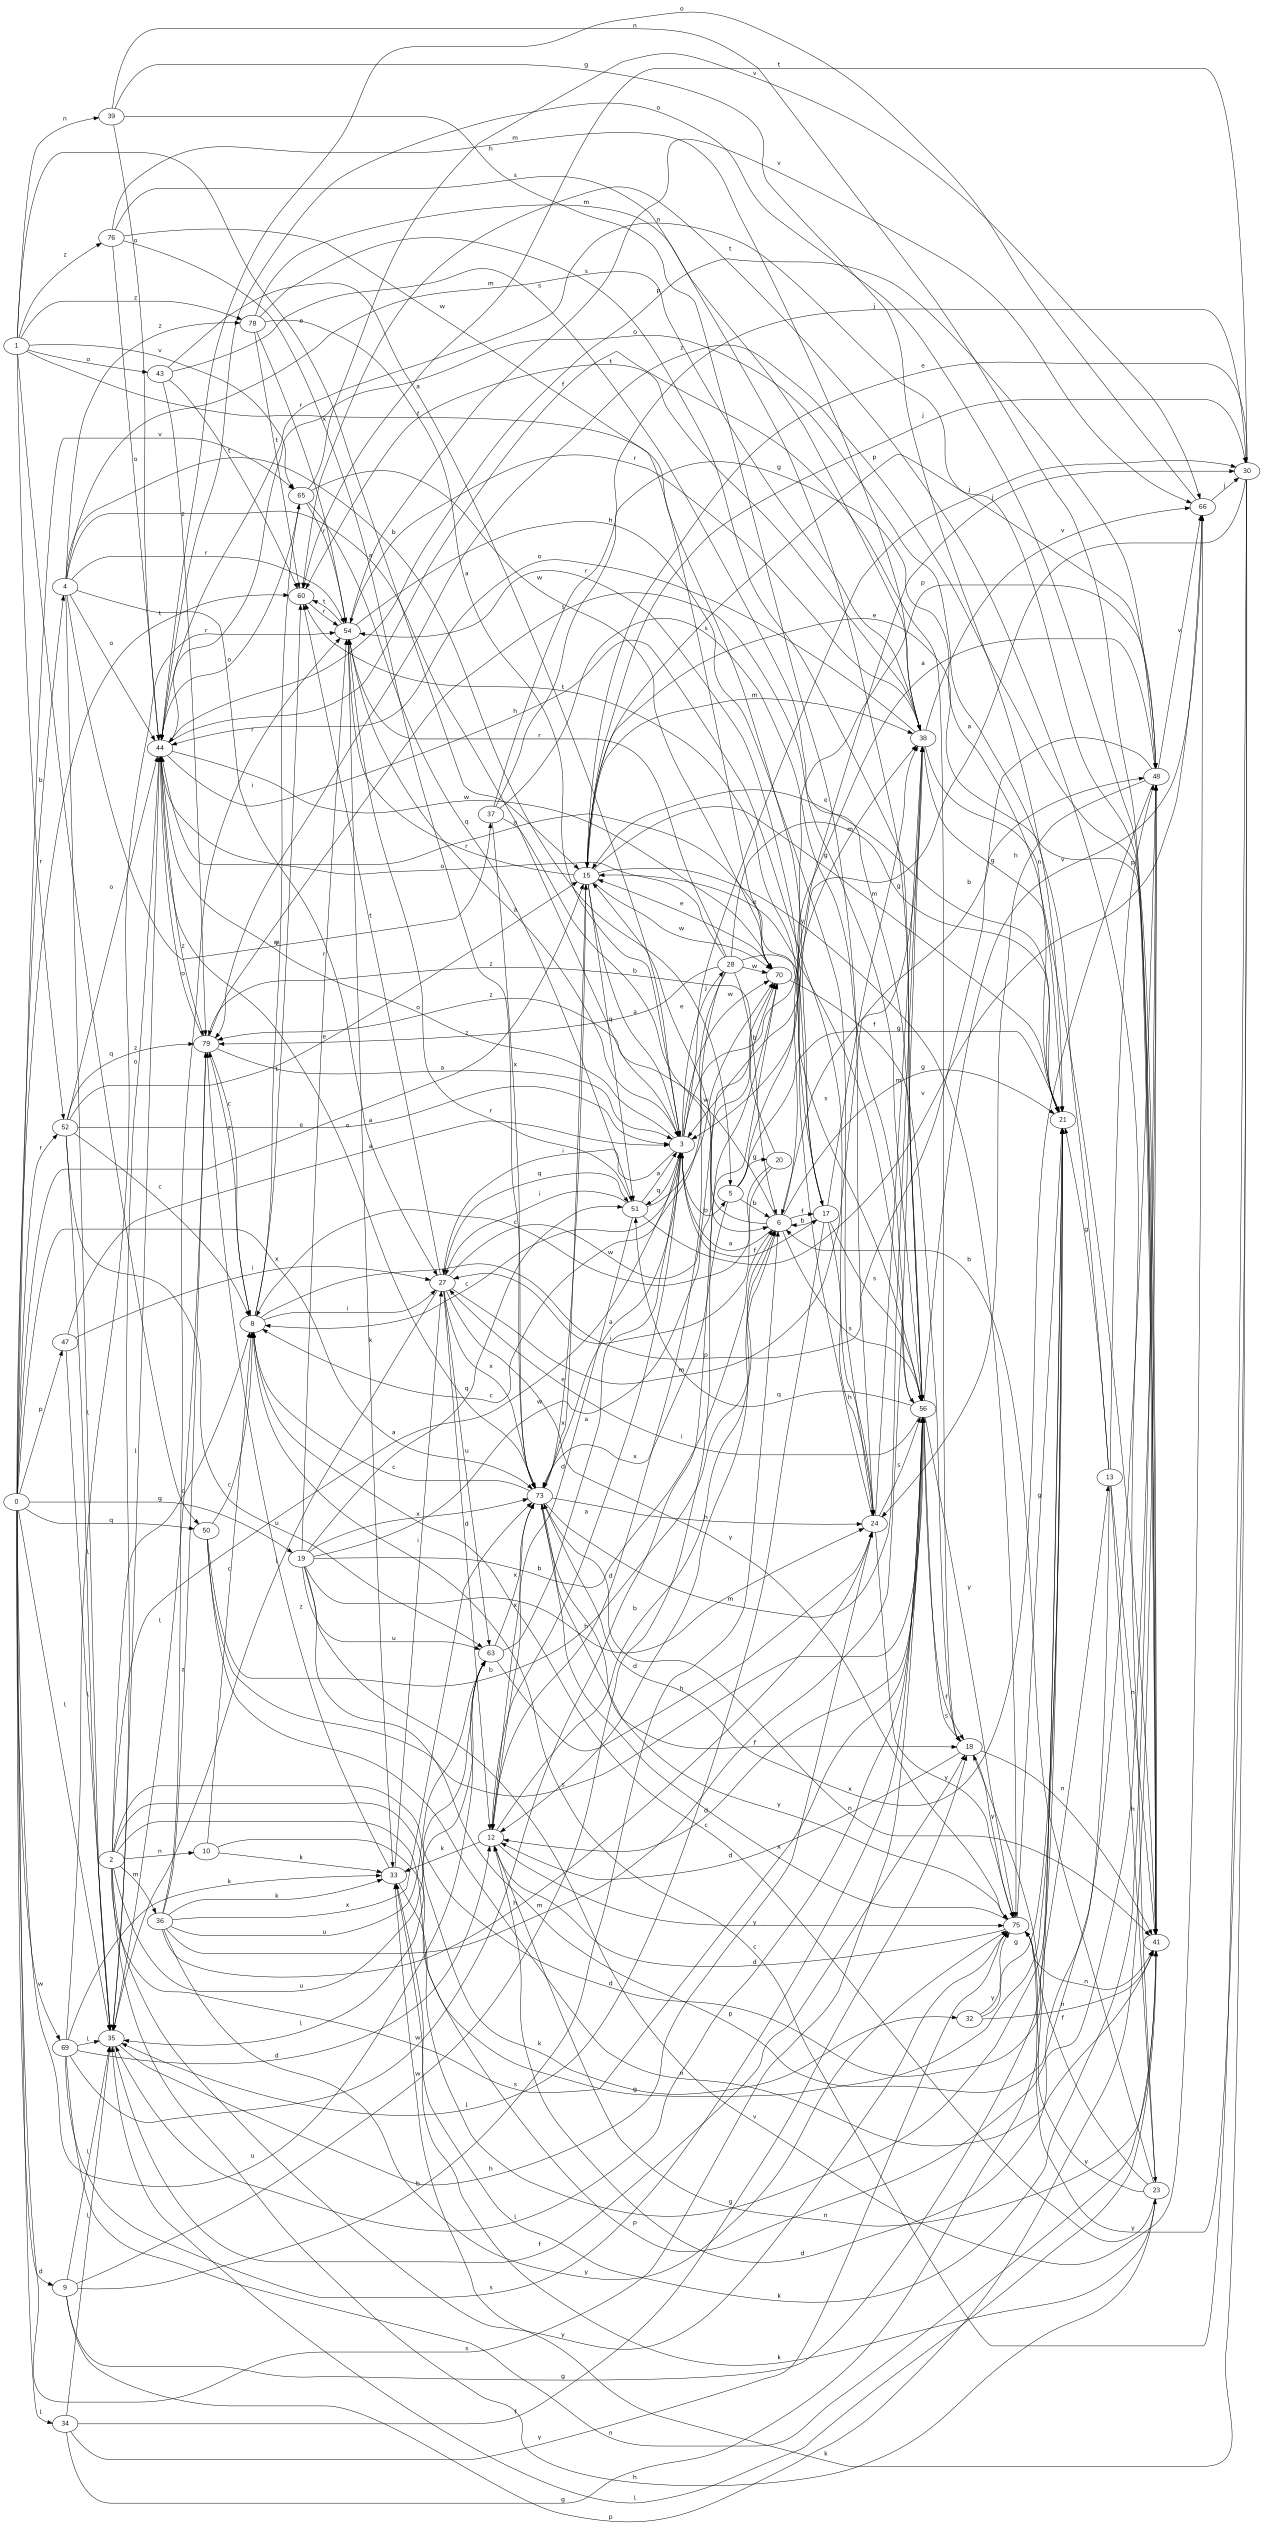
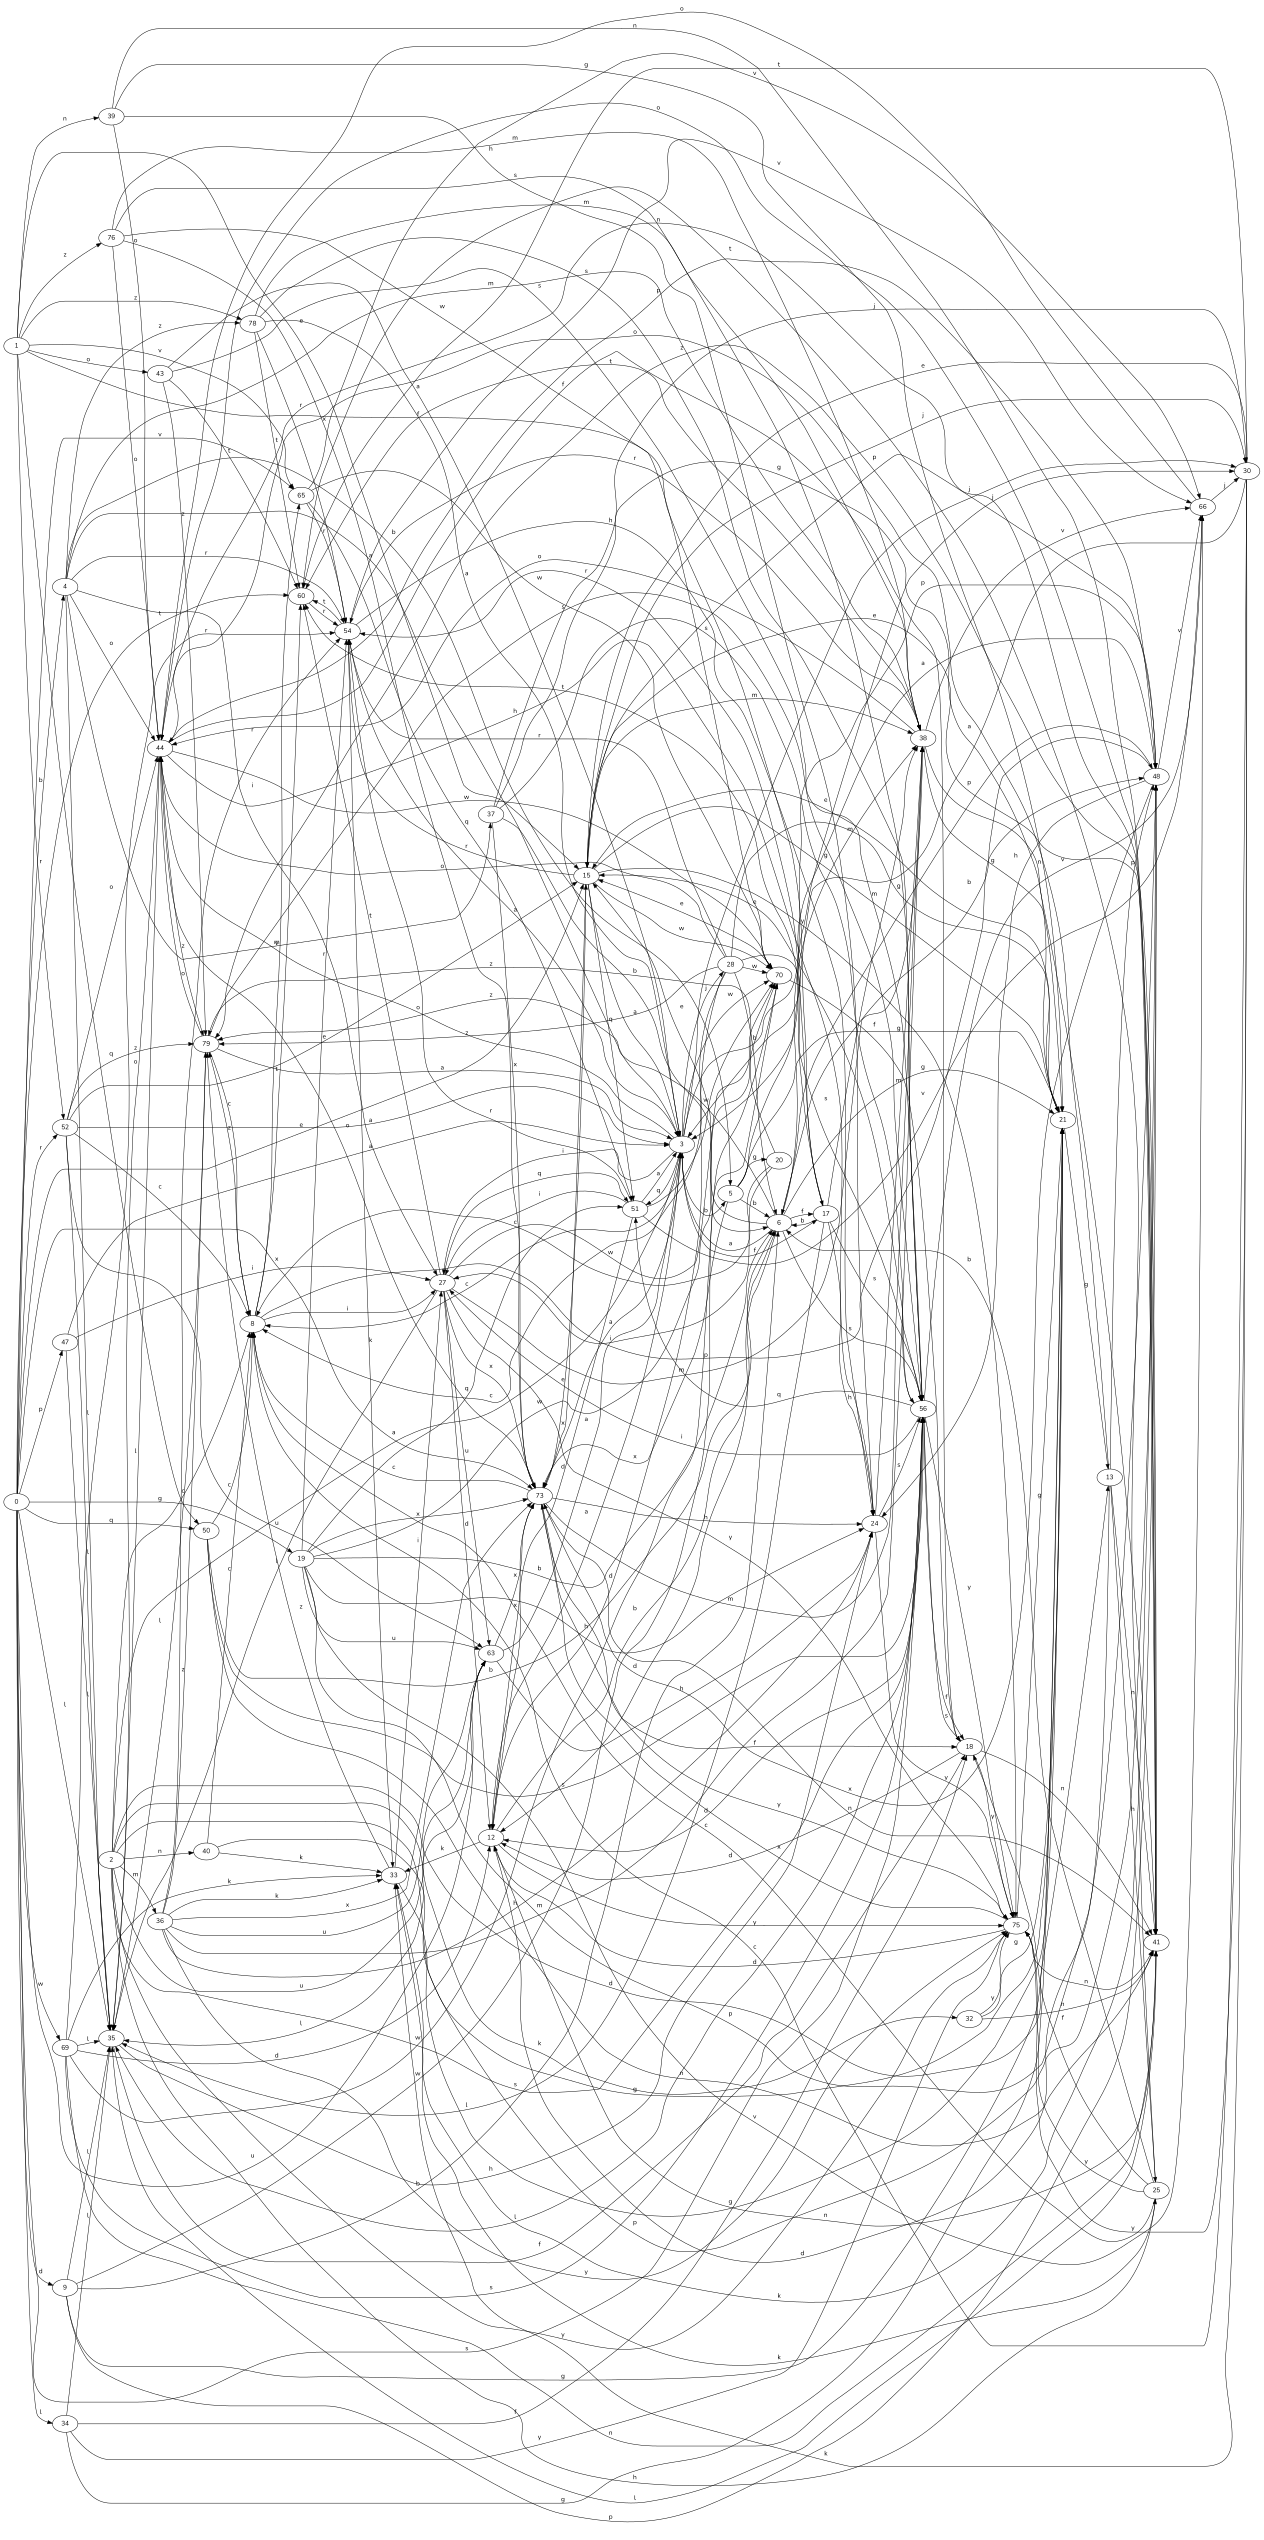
(255, 631) -> none
(710, 856) -> none
none -> (898, 916)
(1089, 1267) -> (1086, 1296)
(206, 1851) -> (206, 1851)
(1156, 2191) -> (1156, 2191)
